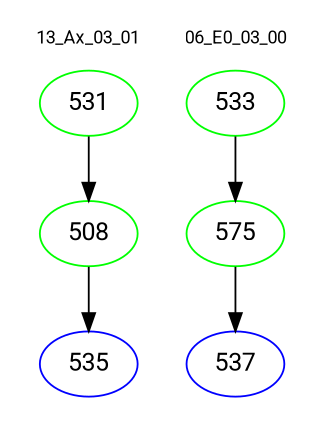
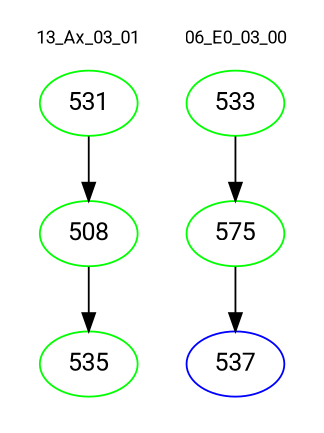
(89, 364) -> (89, 364)
